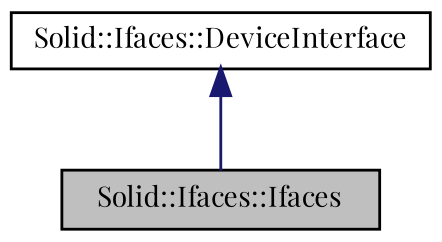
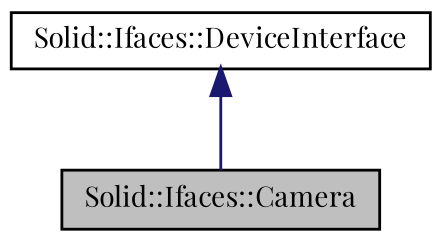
(221, 200) -> (221, 200)
